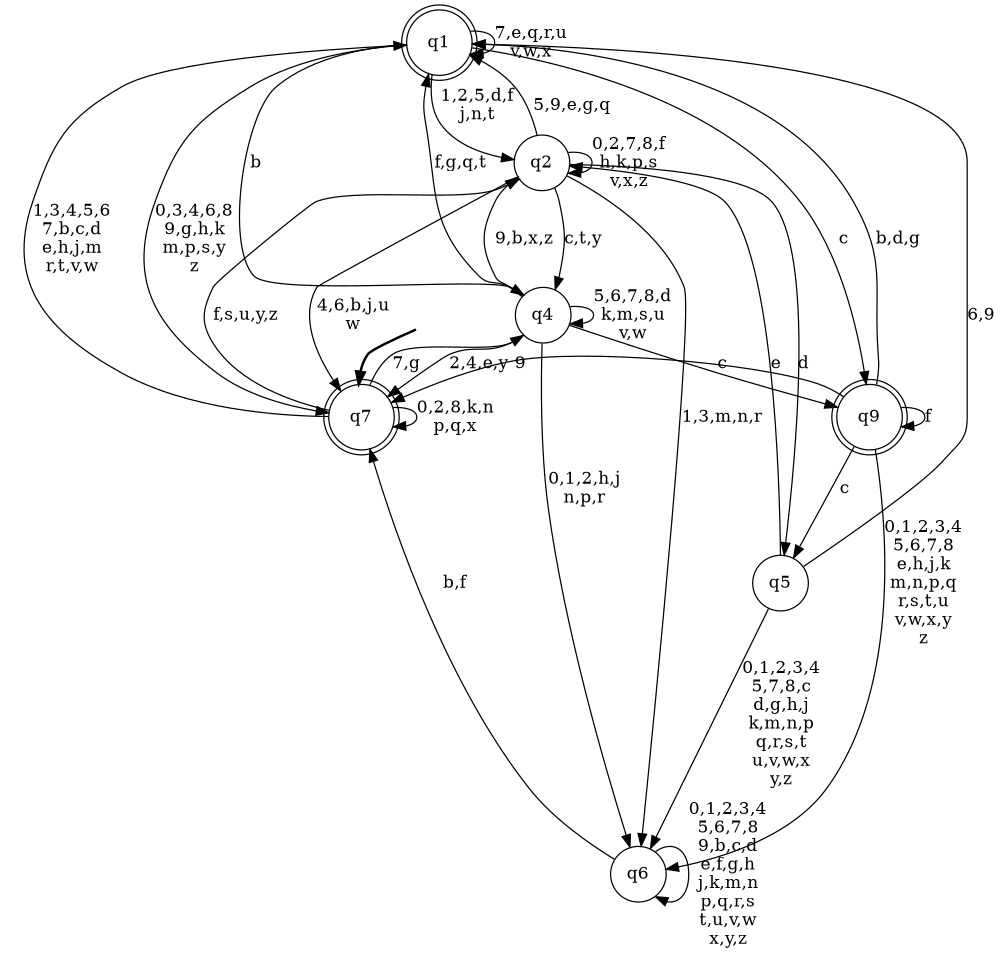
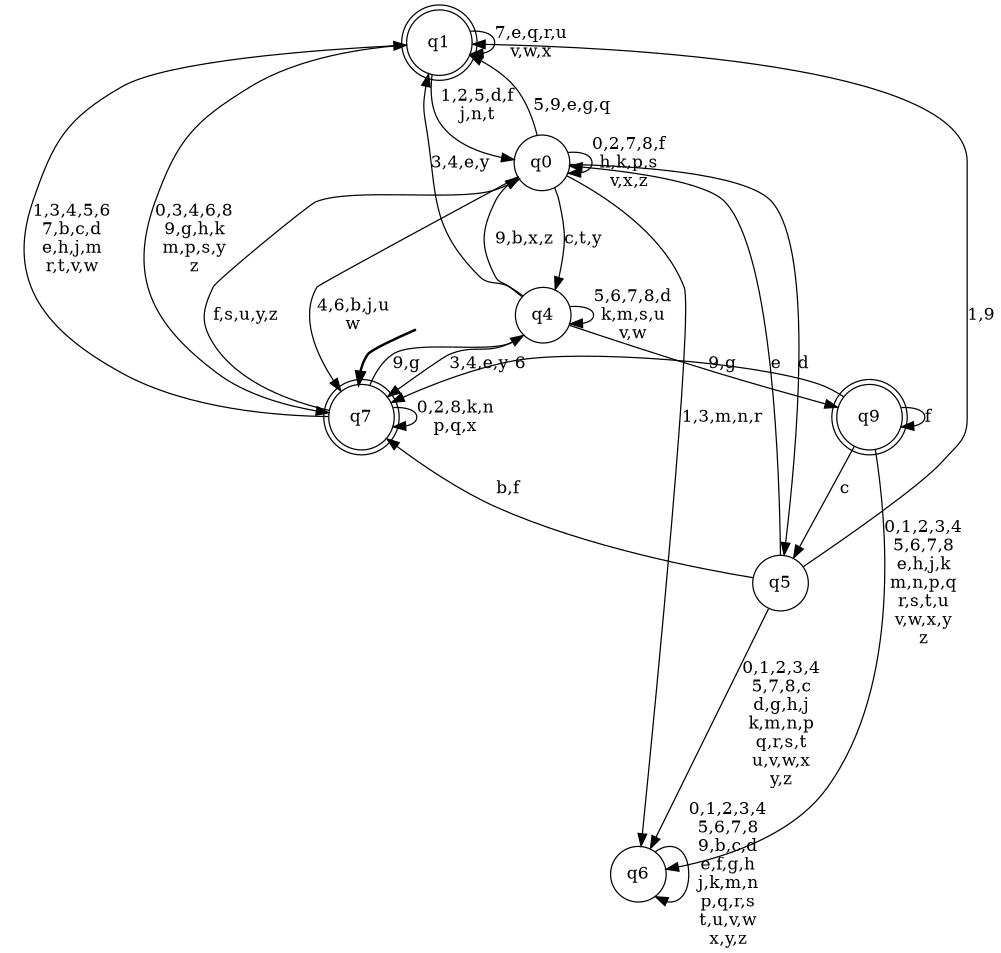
(774, 121) -> none
(731, 139) -> none
(461, 163) -> (461, 163)
(542, 163) -> (542, 163)
(241, 240) -> none
(981, 315) -> (981, 315)
(407, 364) -> (407, 364)
(480, 364) -> (480, 364)
(521, 364) -> (521, 364)
(722, 364) -> (722, 364)
(563, 593) -> none
(462, 682) -> (567, 534)
